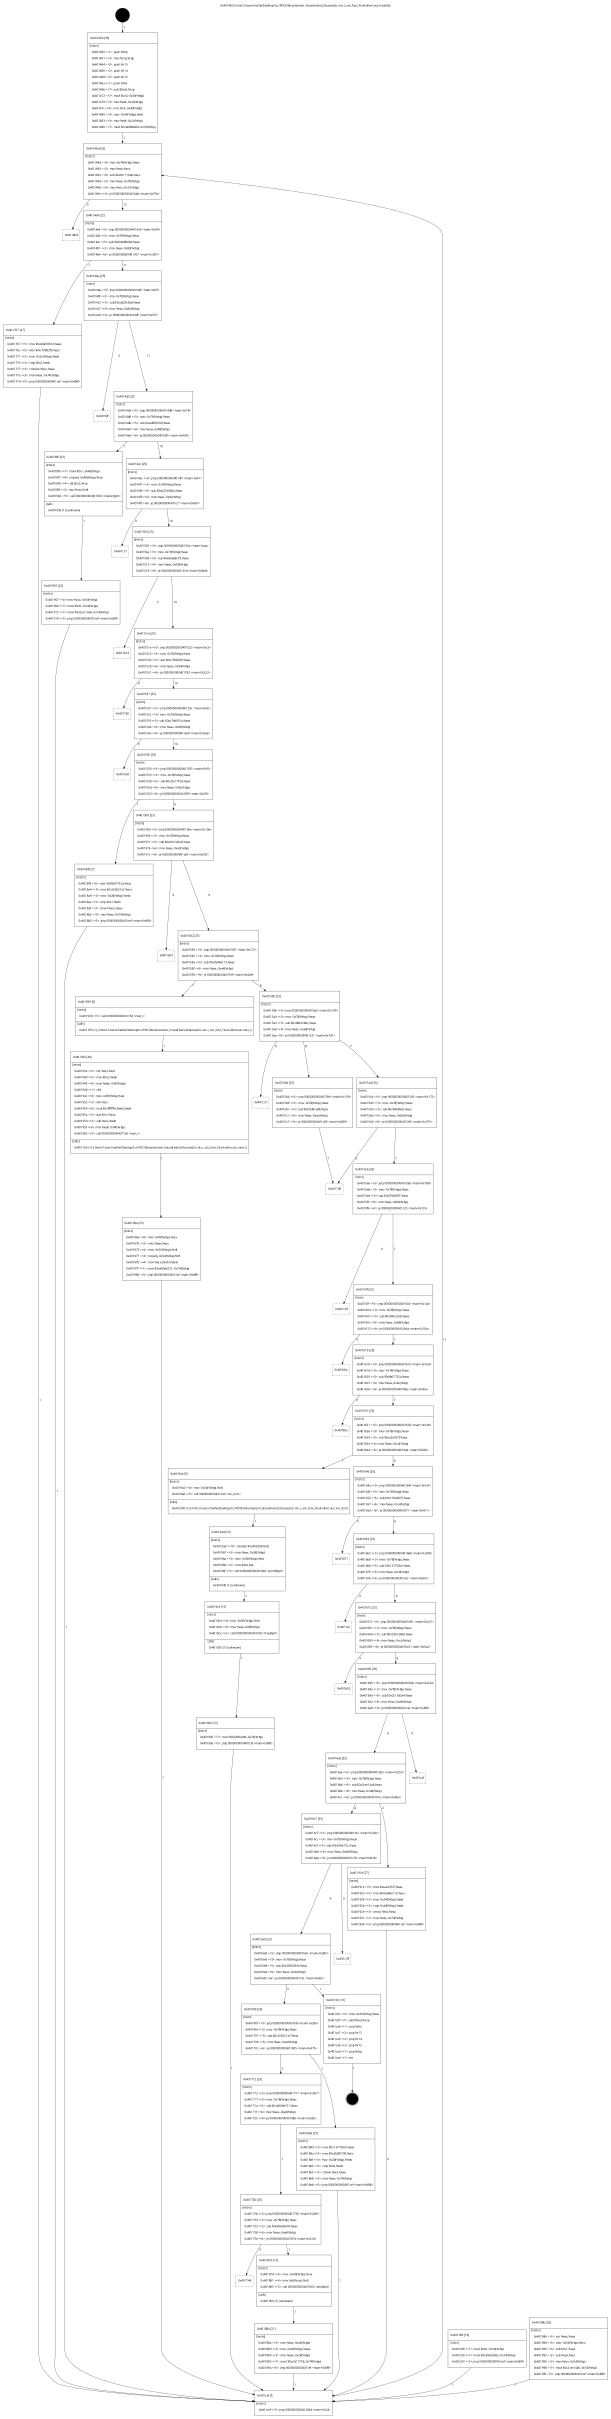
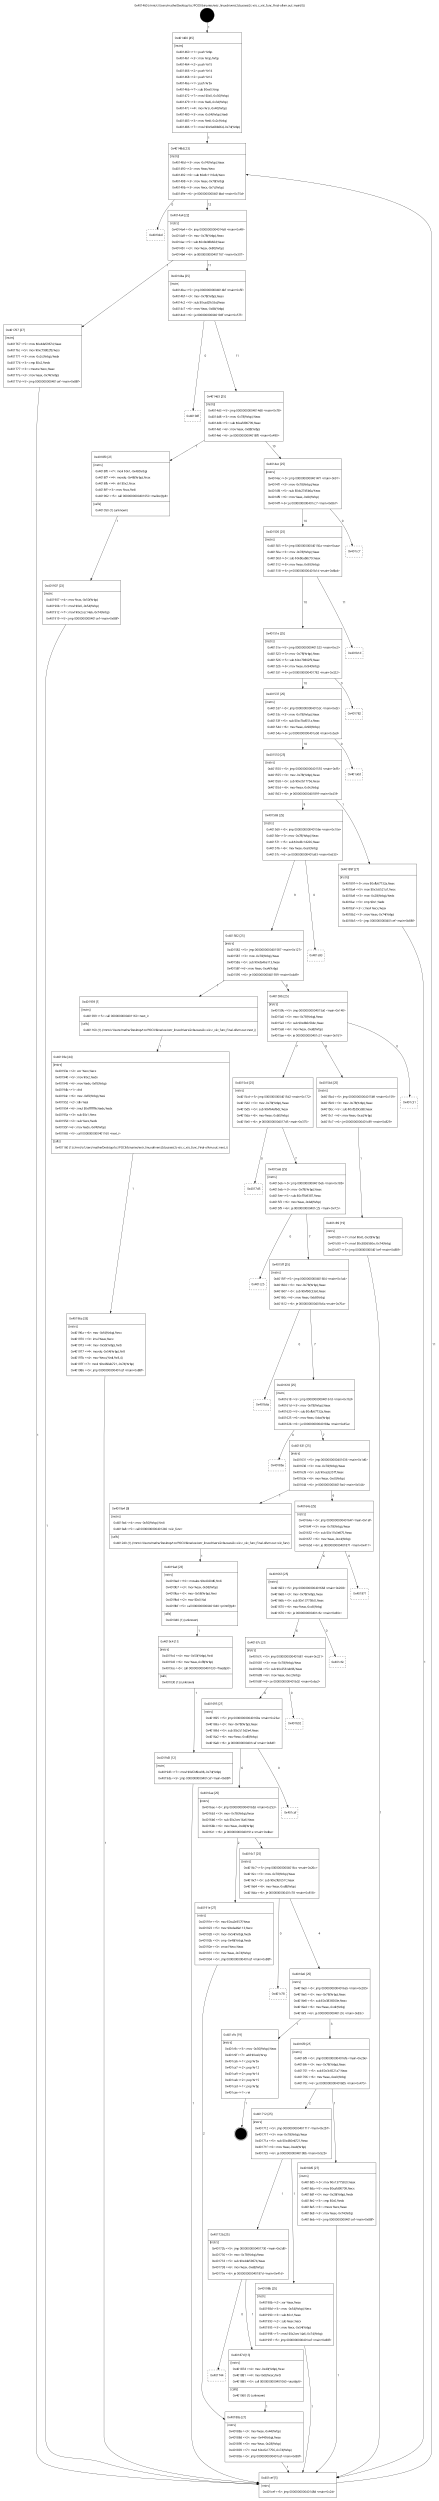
(157, 602) -> (344, 602)
(326, 1155) -> (360, 1172)
(387, 2177) -> (202, 2195)
none -> (293, 2220)
